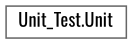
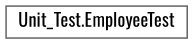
(66, 22) -> (97, 22)
